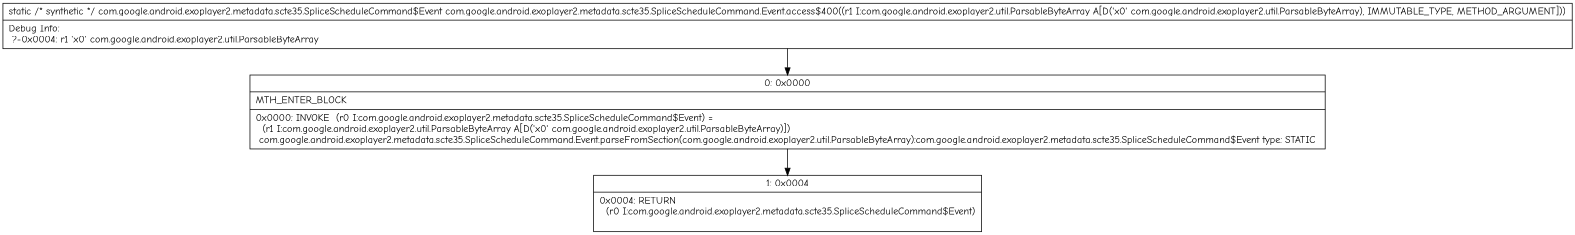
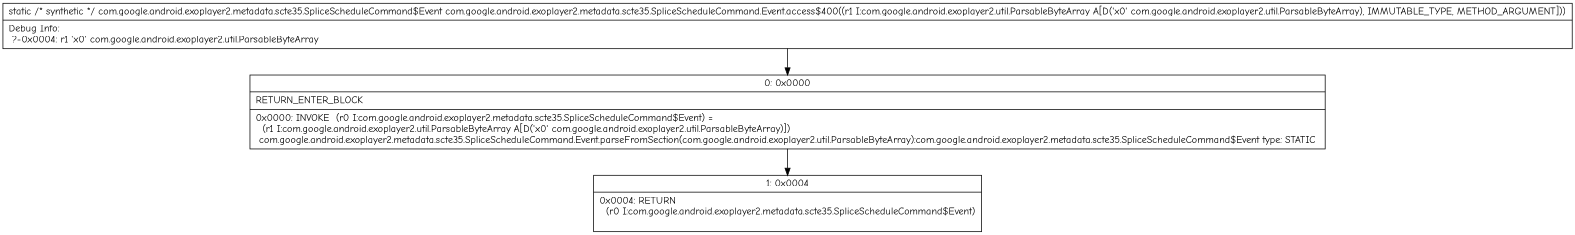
(301, 100) -> (310, 100)
